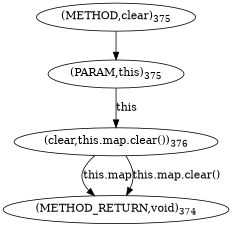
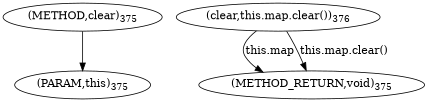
(116, 104) -> none
(188, 208) -> (383, 84)
